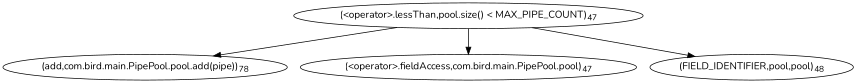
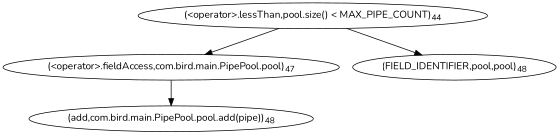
(592, 15) -> (437, 15)
(309, 41) -> (171, 89)
(244, 66) -> (270, 118)
